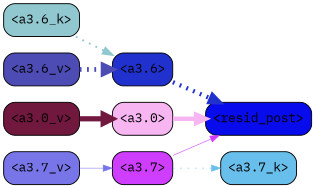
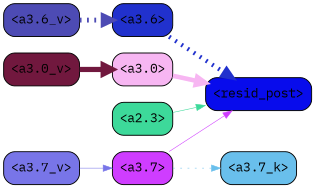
(42, 20) -> none
none -> (143, 119)
